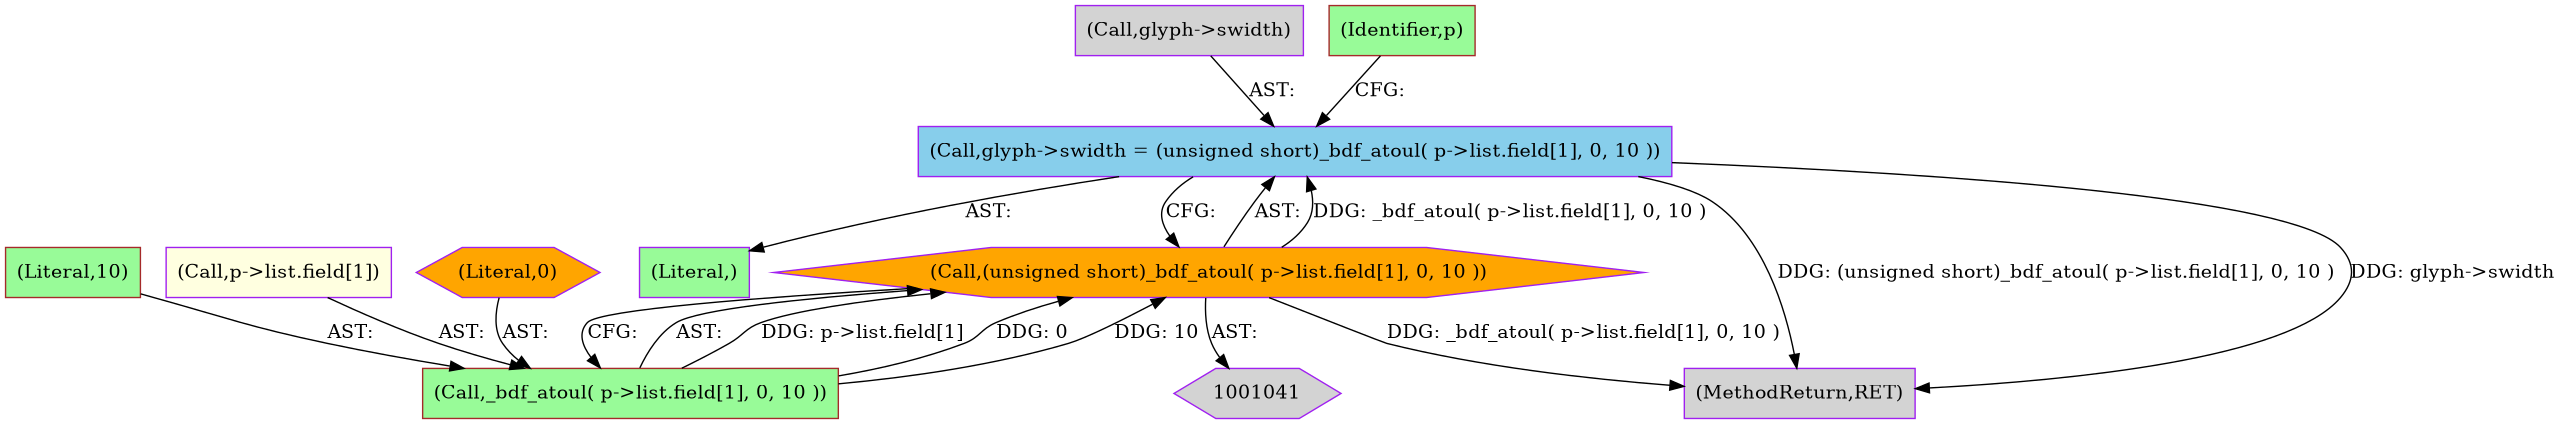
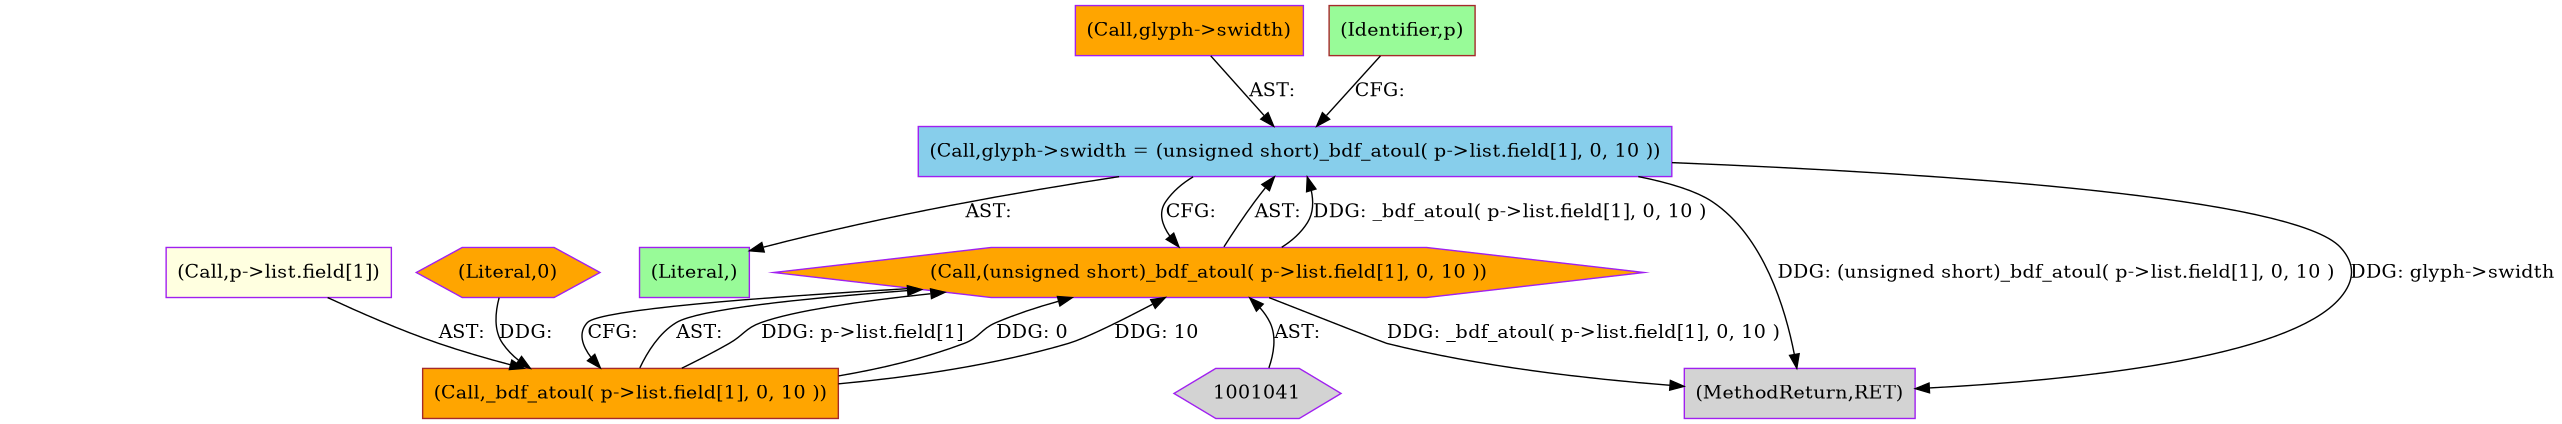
(1189, 31) -> (1189, 31)
(73, 272) -> none
(1207, 329) -> (1274, 336)
(529, 333) -> (529, 333)
(630, 393) -> (630, 393)
